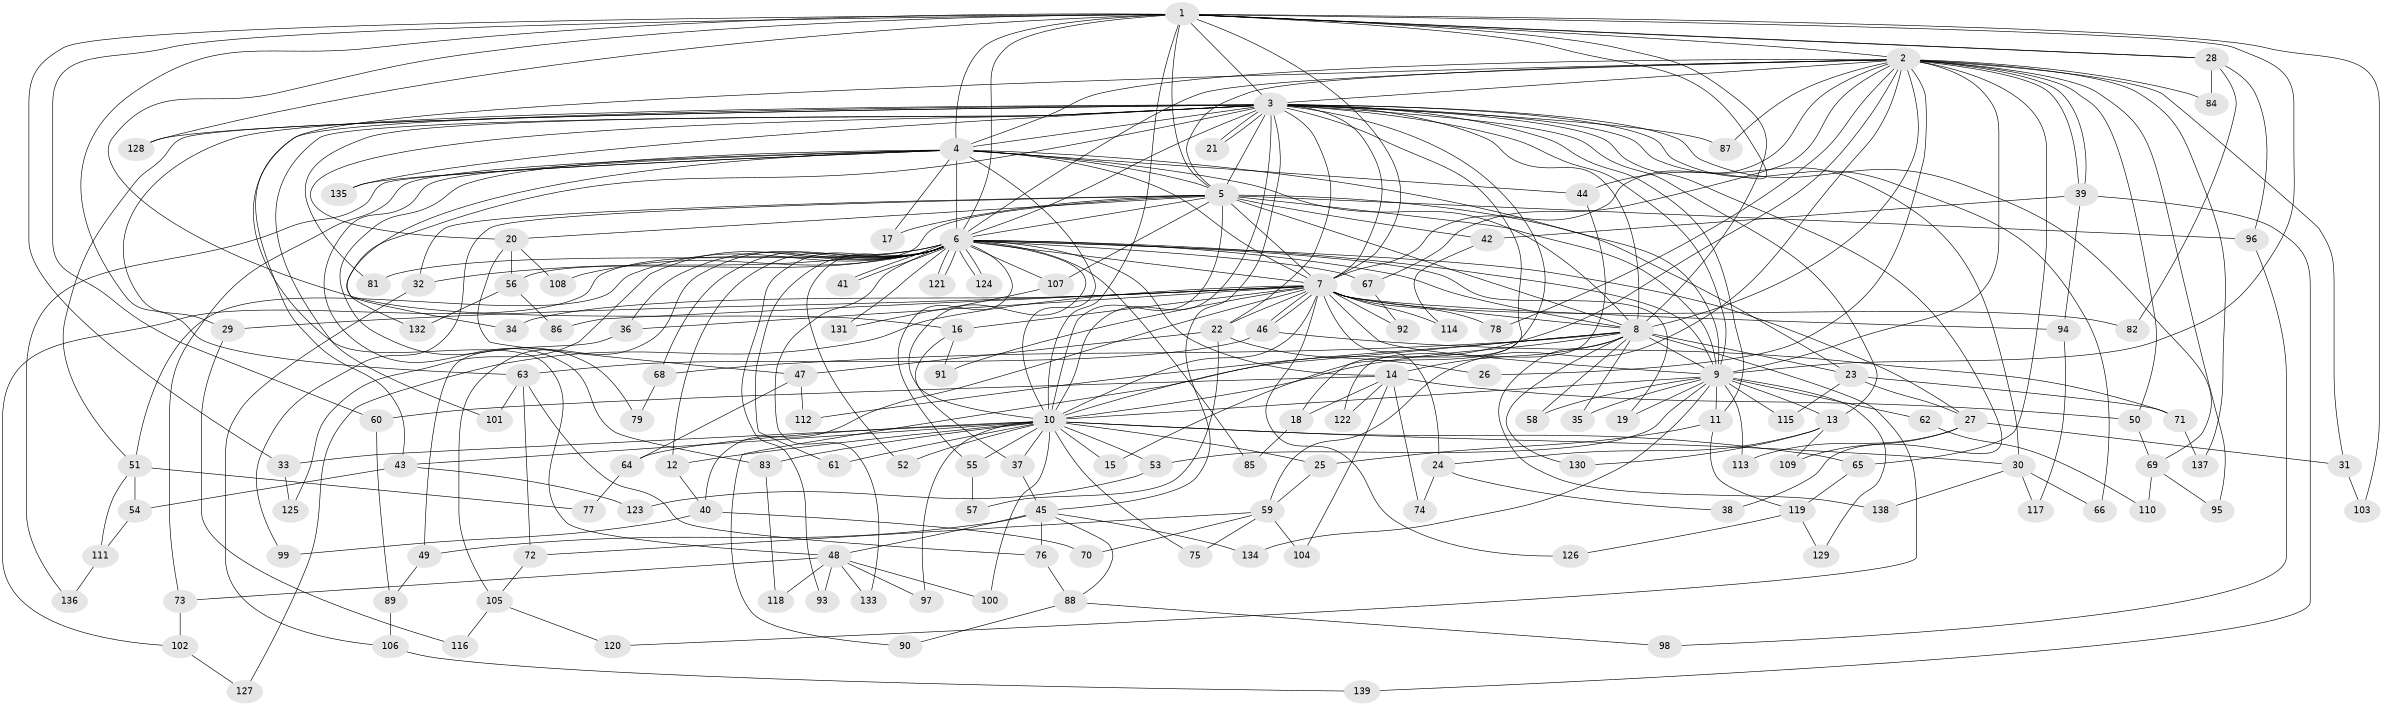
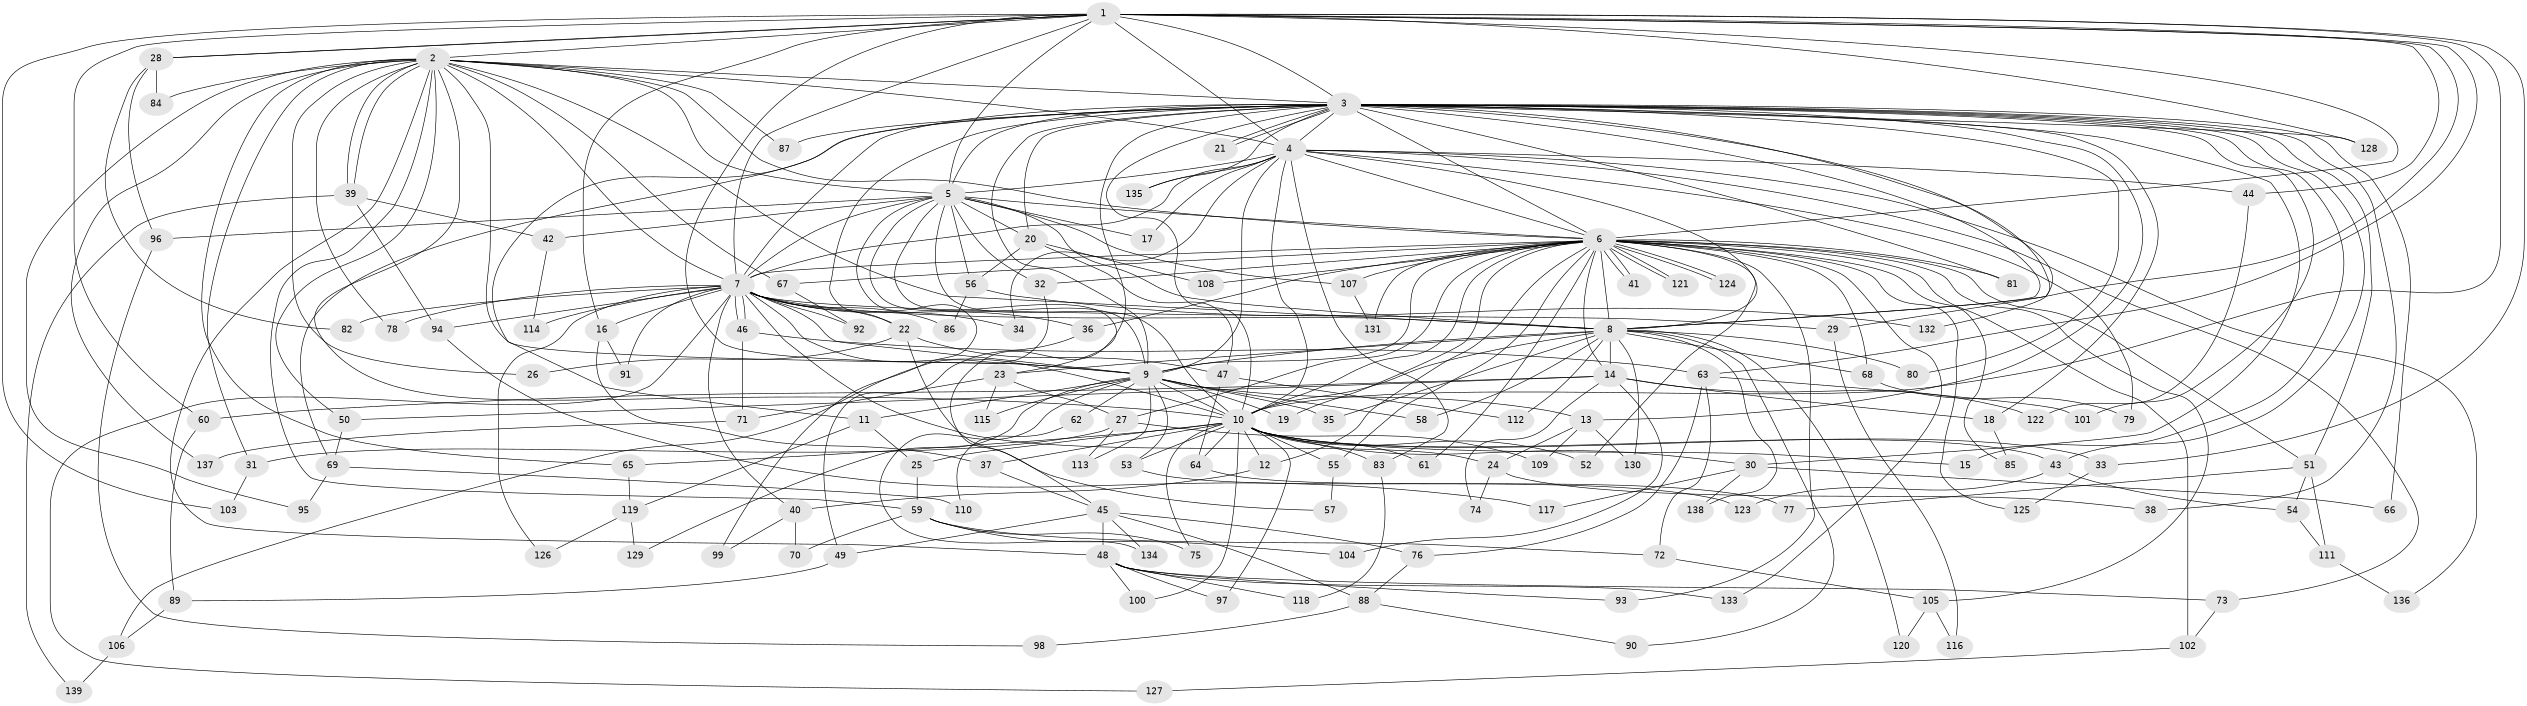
none -> (1913, 375)
